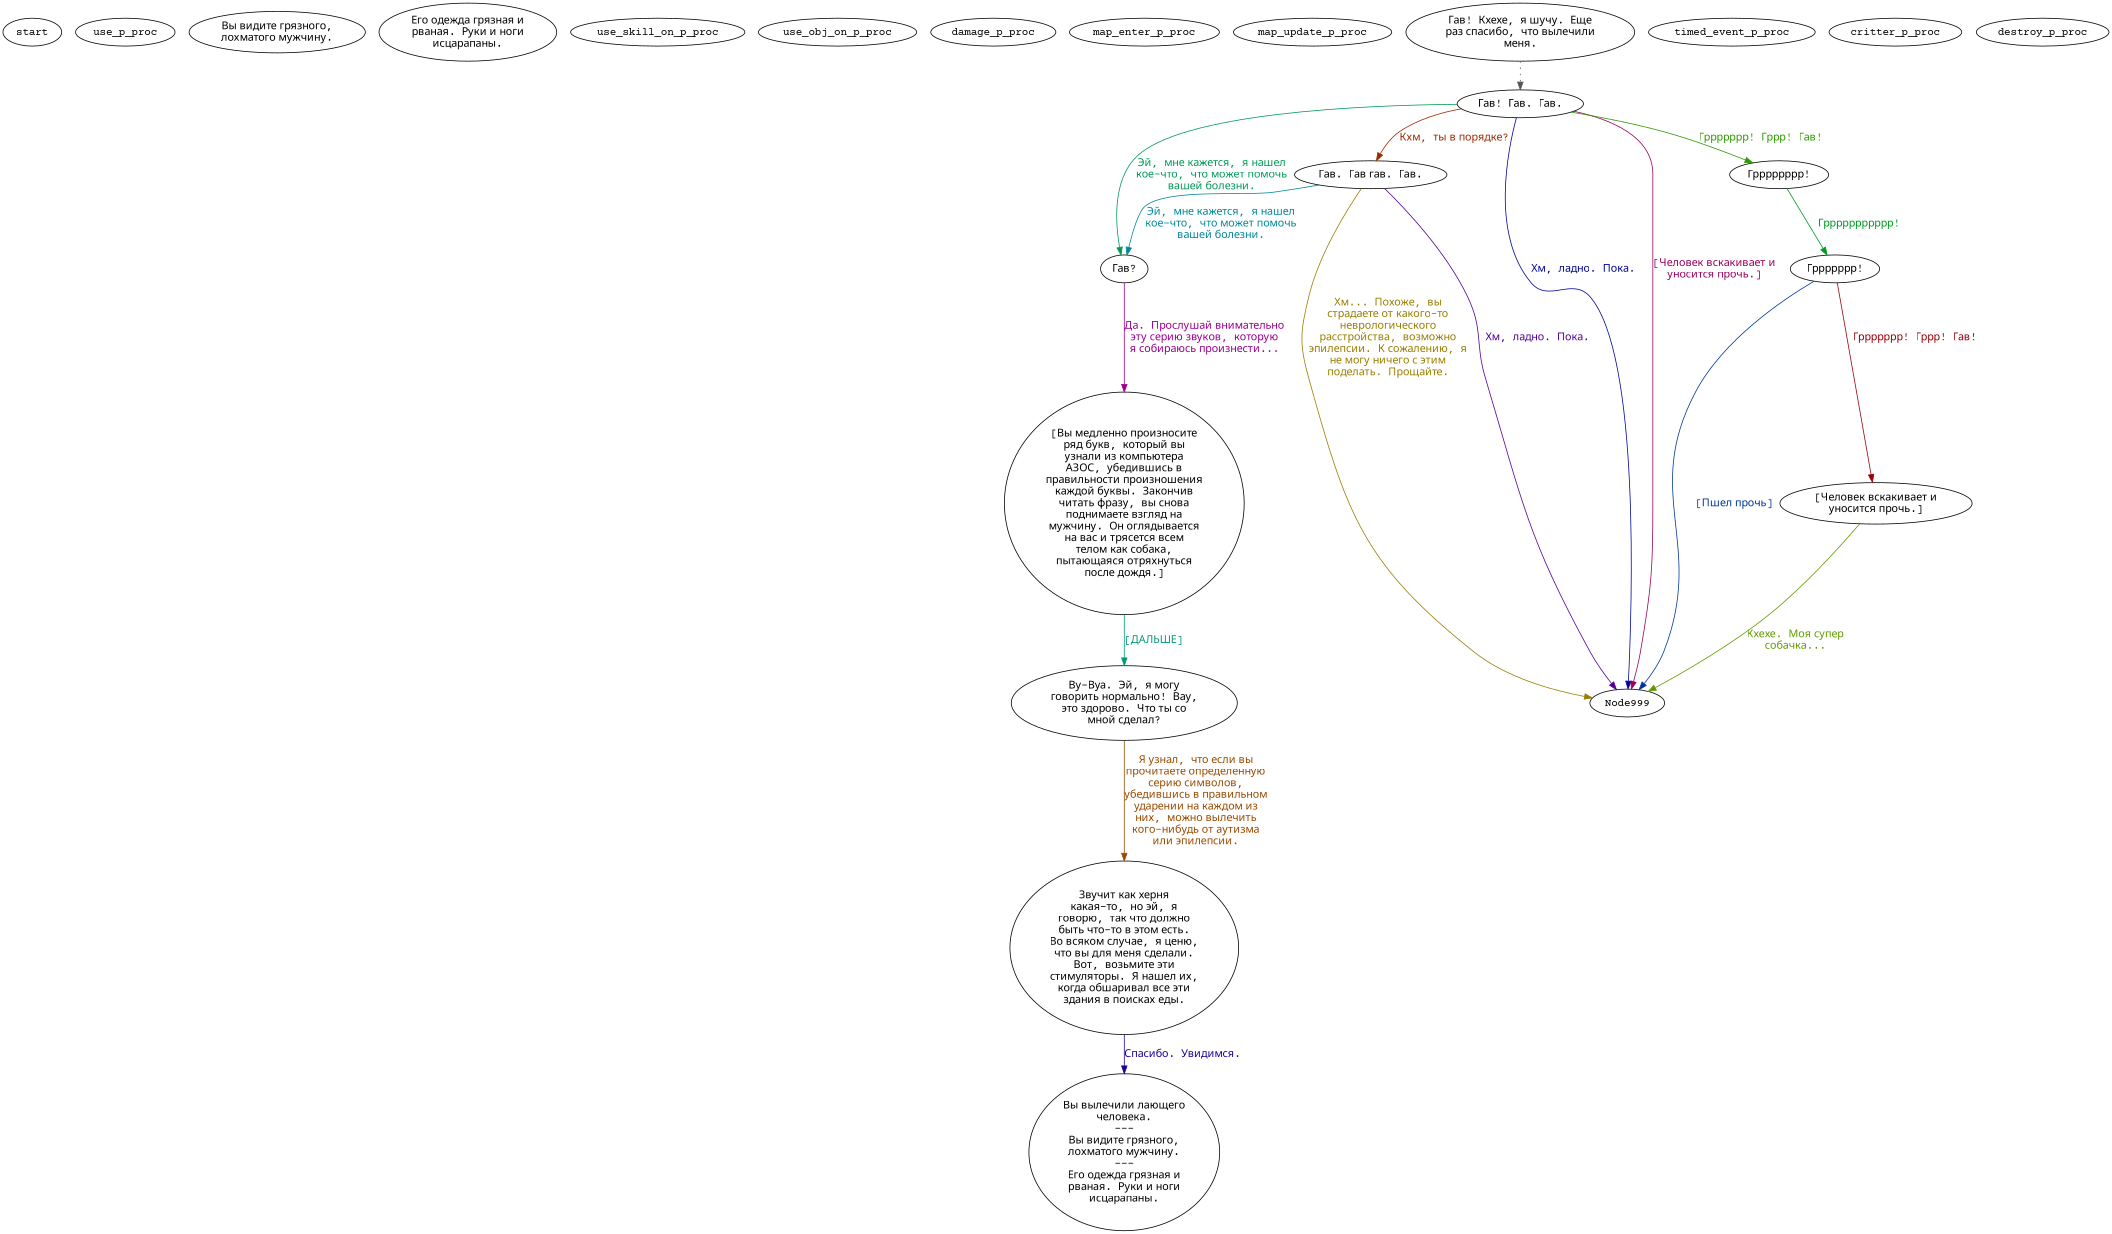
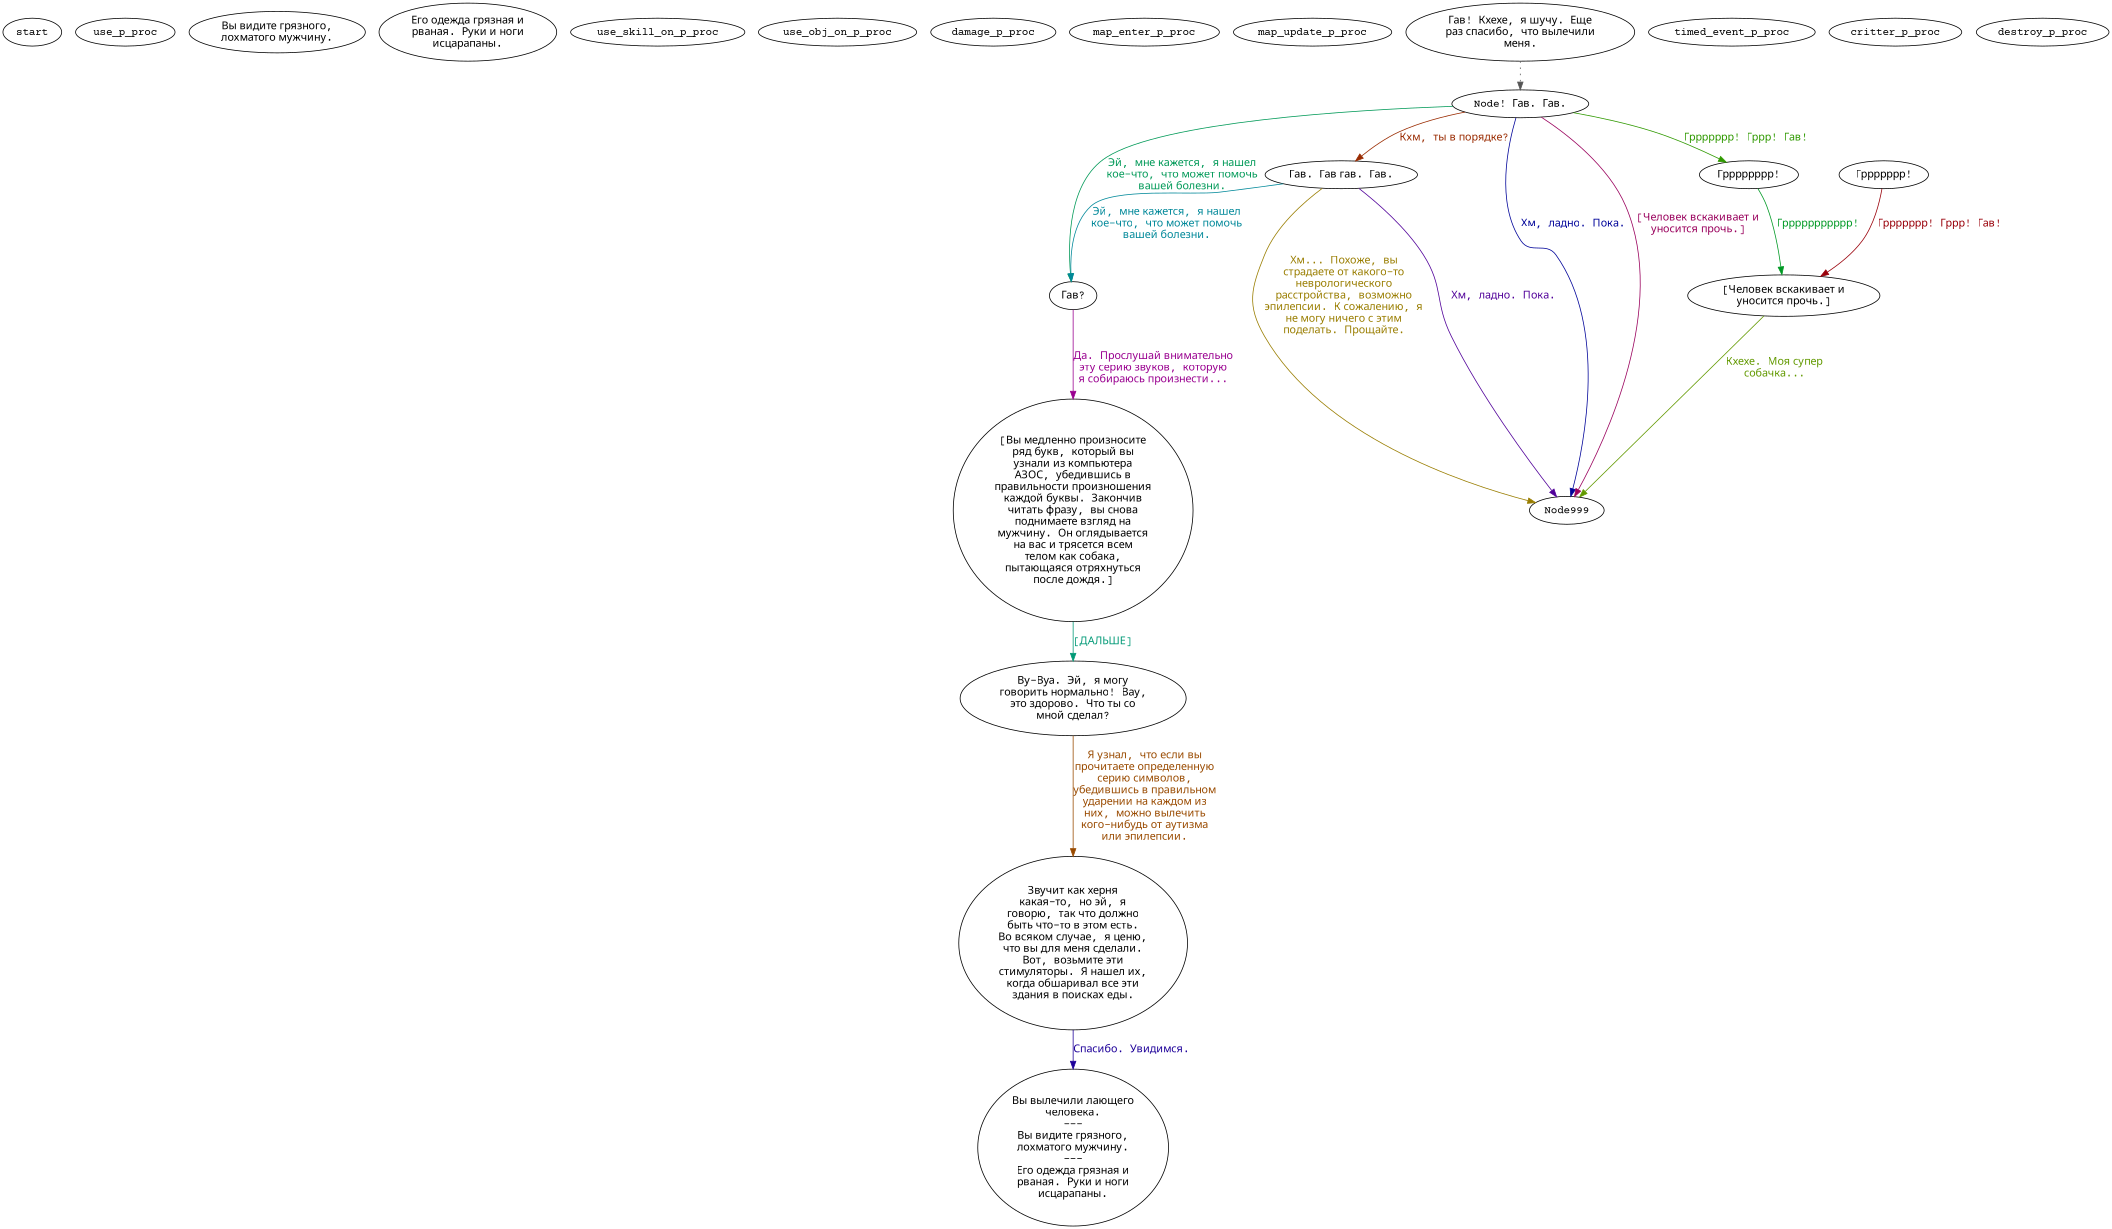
(1520, 104) -> (1520, 104)
(1805, 218) -> (1773, 227)
(1674, 458) -> none
